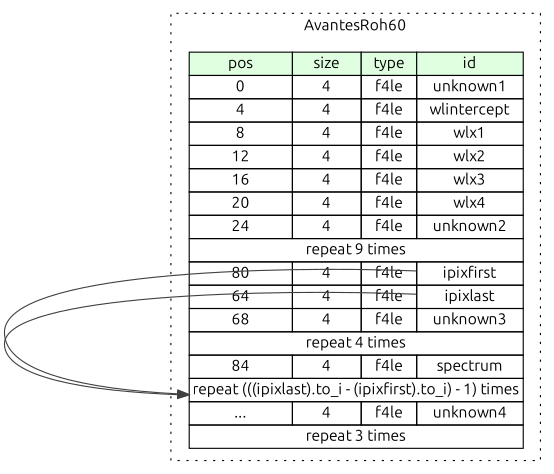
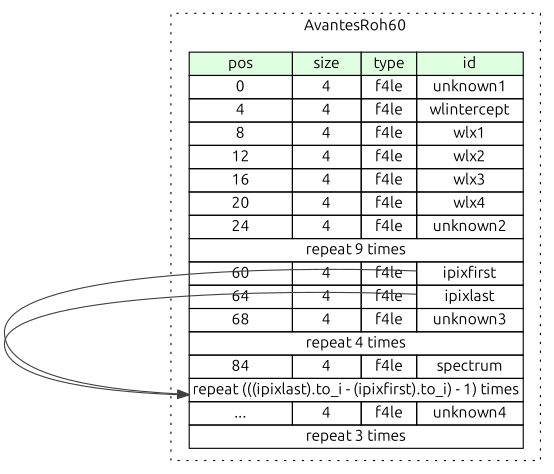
(241, 273) -> (241, 273)
